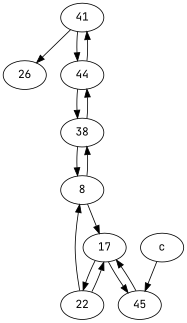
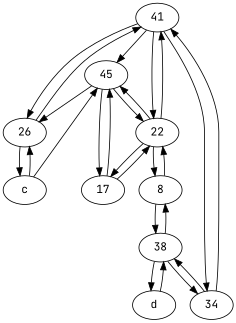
none -> (134, 43)
none -> (78, 67)
none -> (152, 71)
(82, 75) -> (212, 305)
none -> (163, 79)
none -> (69, 102)
none -> (125, 102)
none -> (138, 105)
none -> (19, 157)
none -> (30, 165)
(92, 215) -> (164, 165)
none -> (154, 305)
